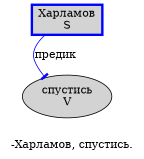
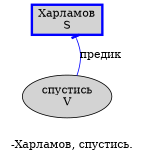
(34, 54) -> (80, 57)
